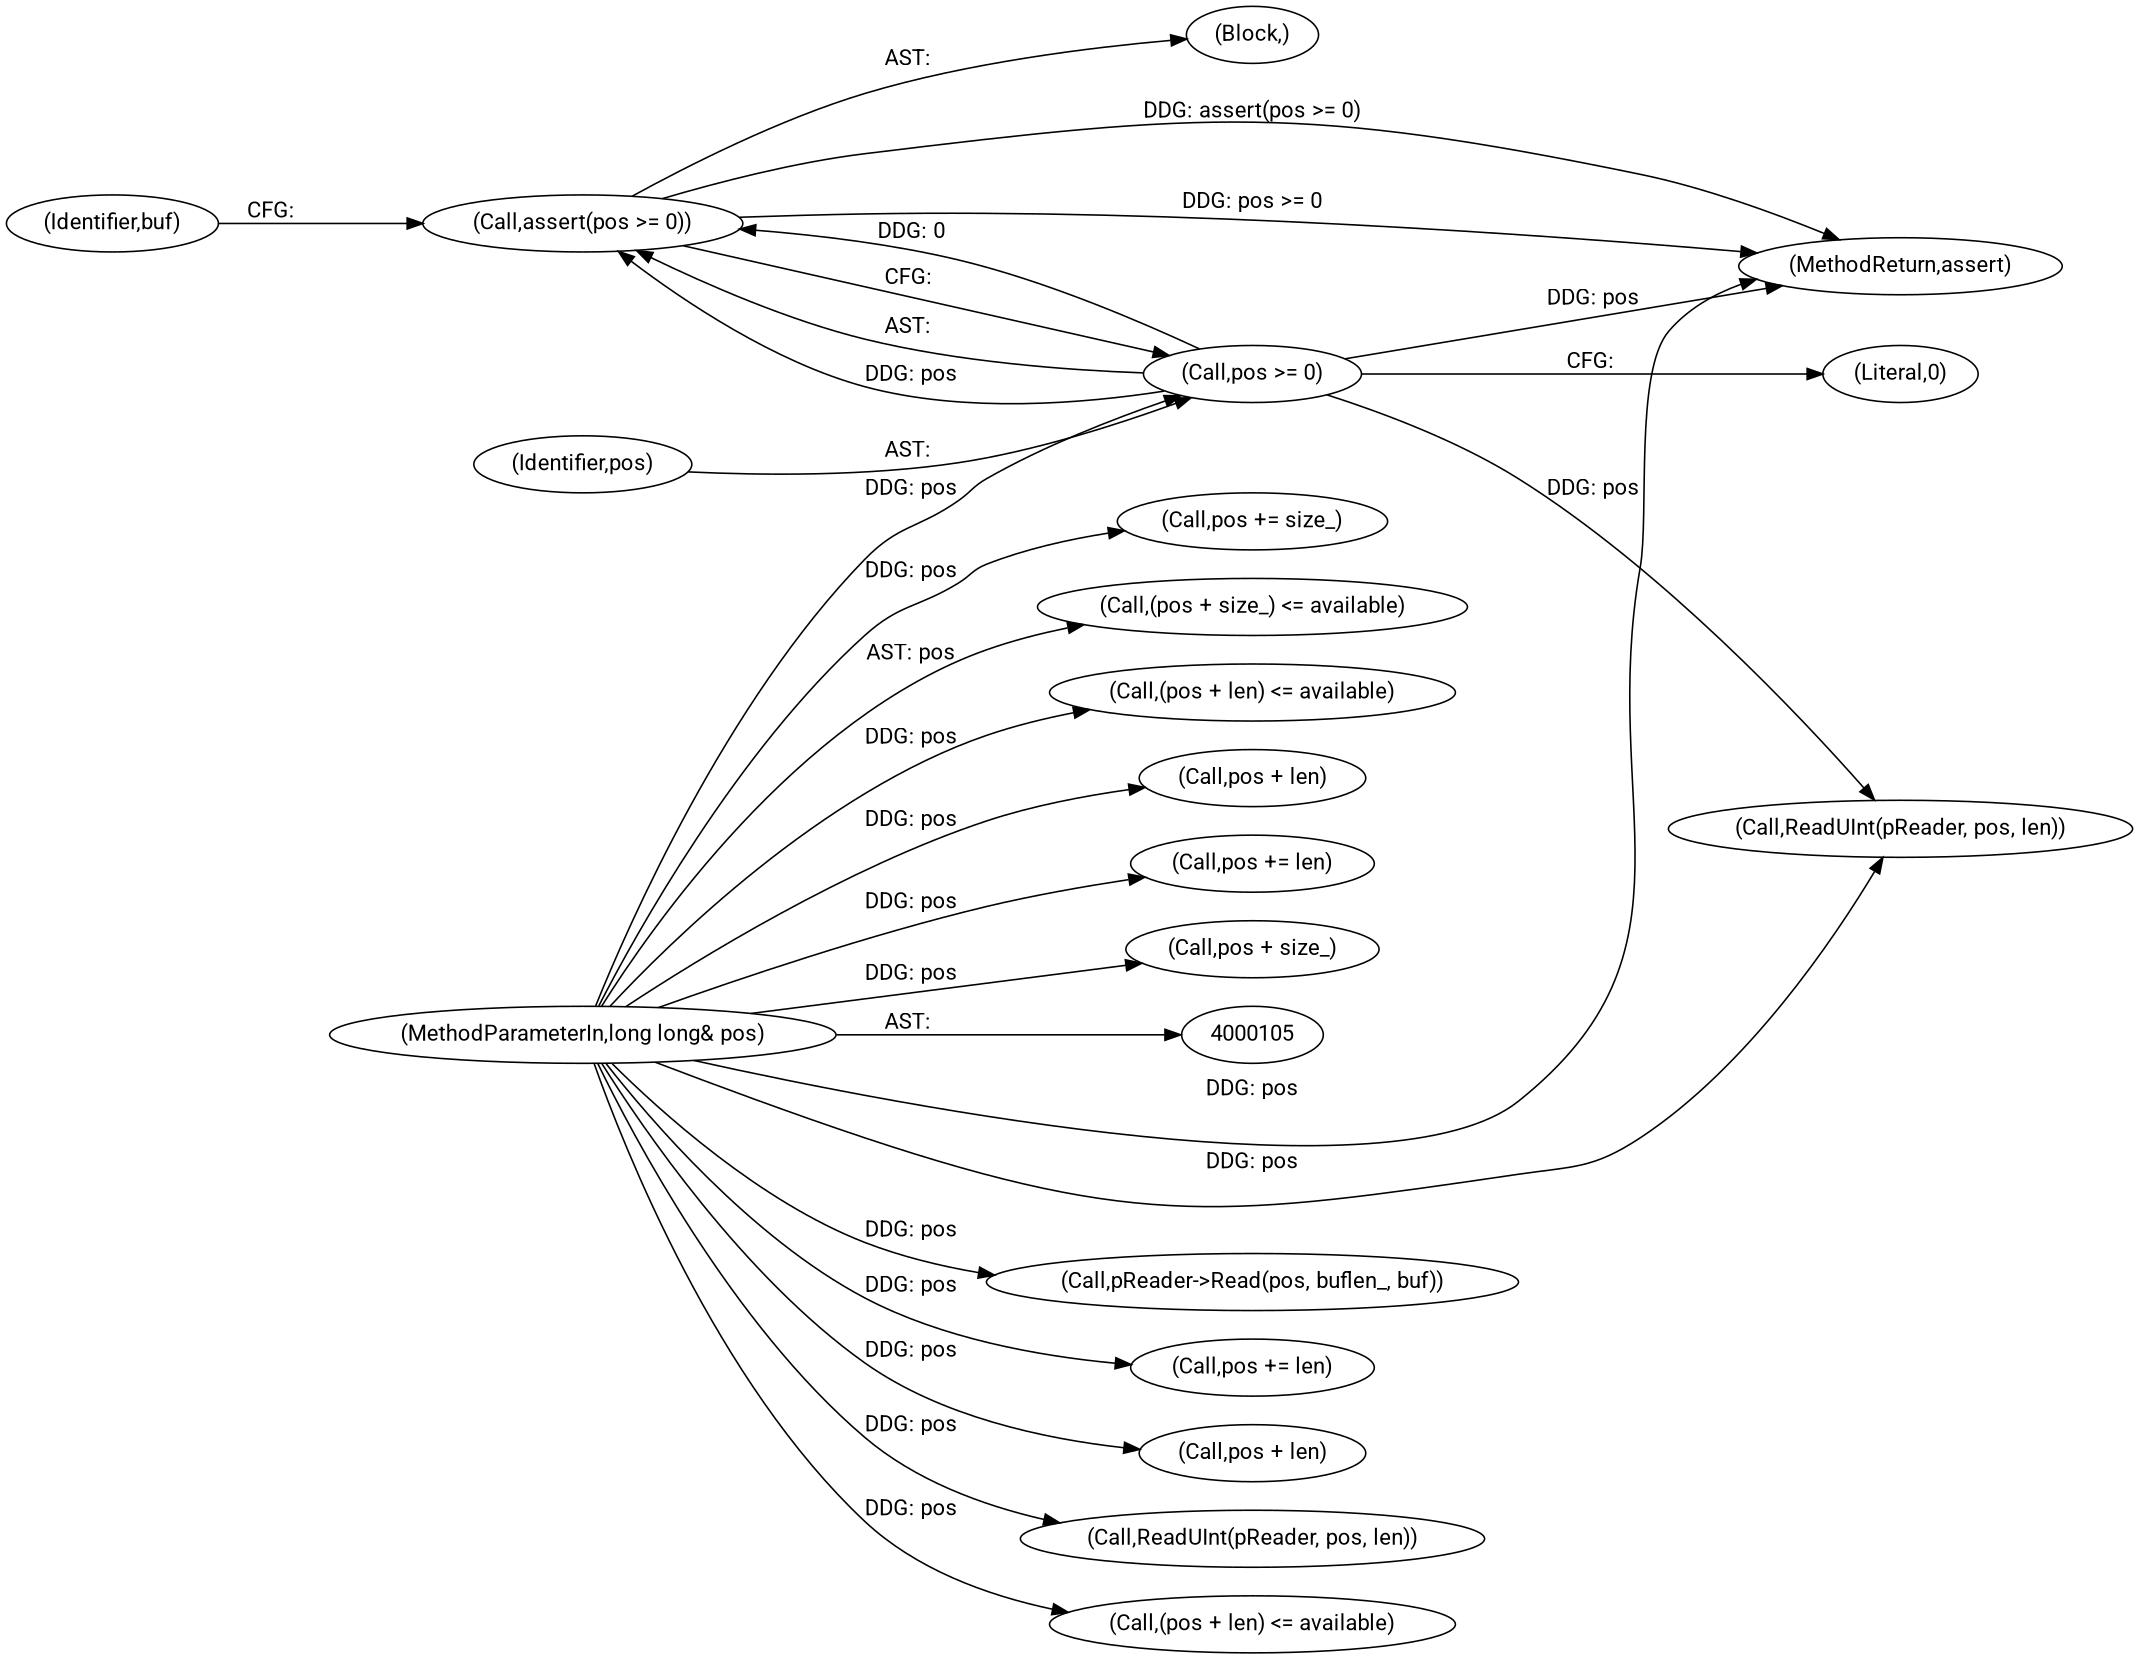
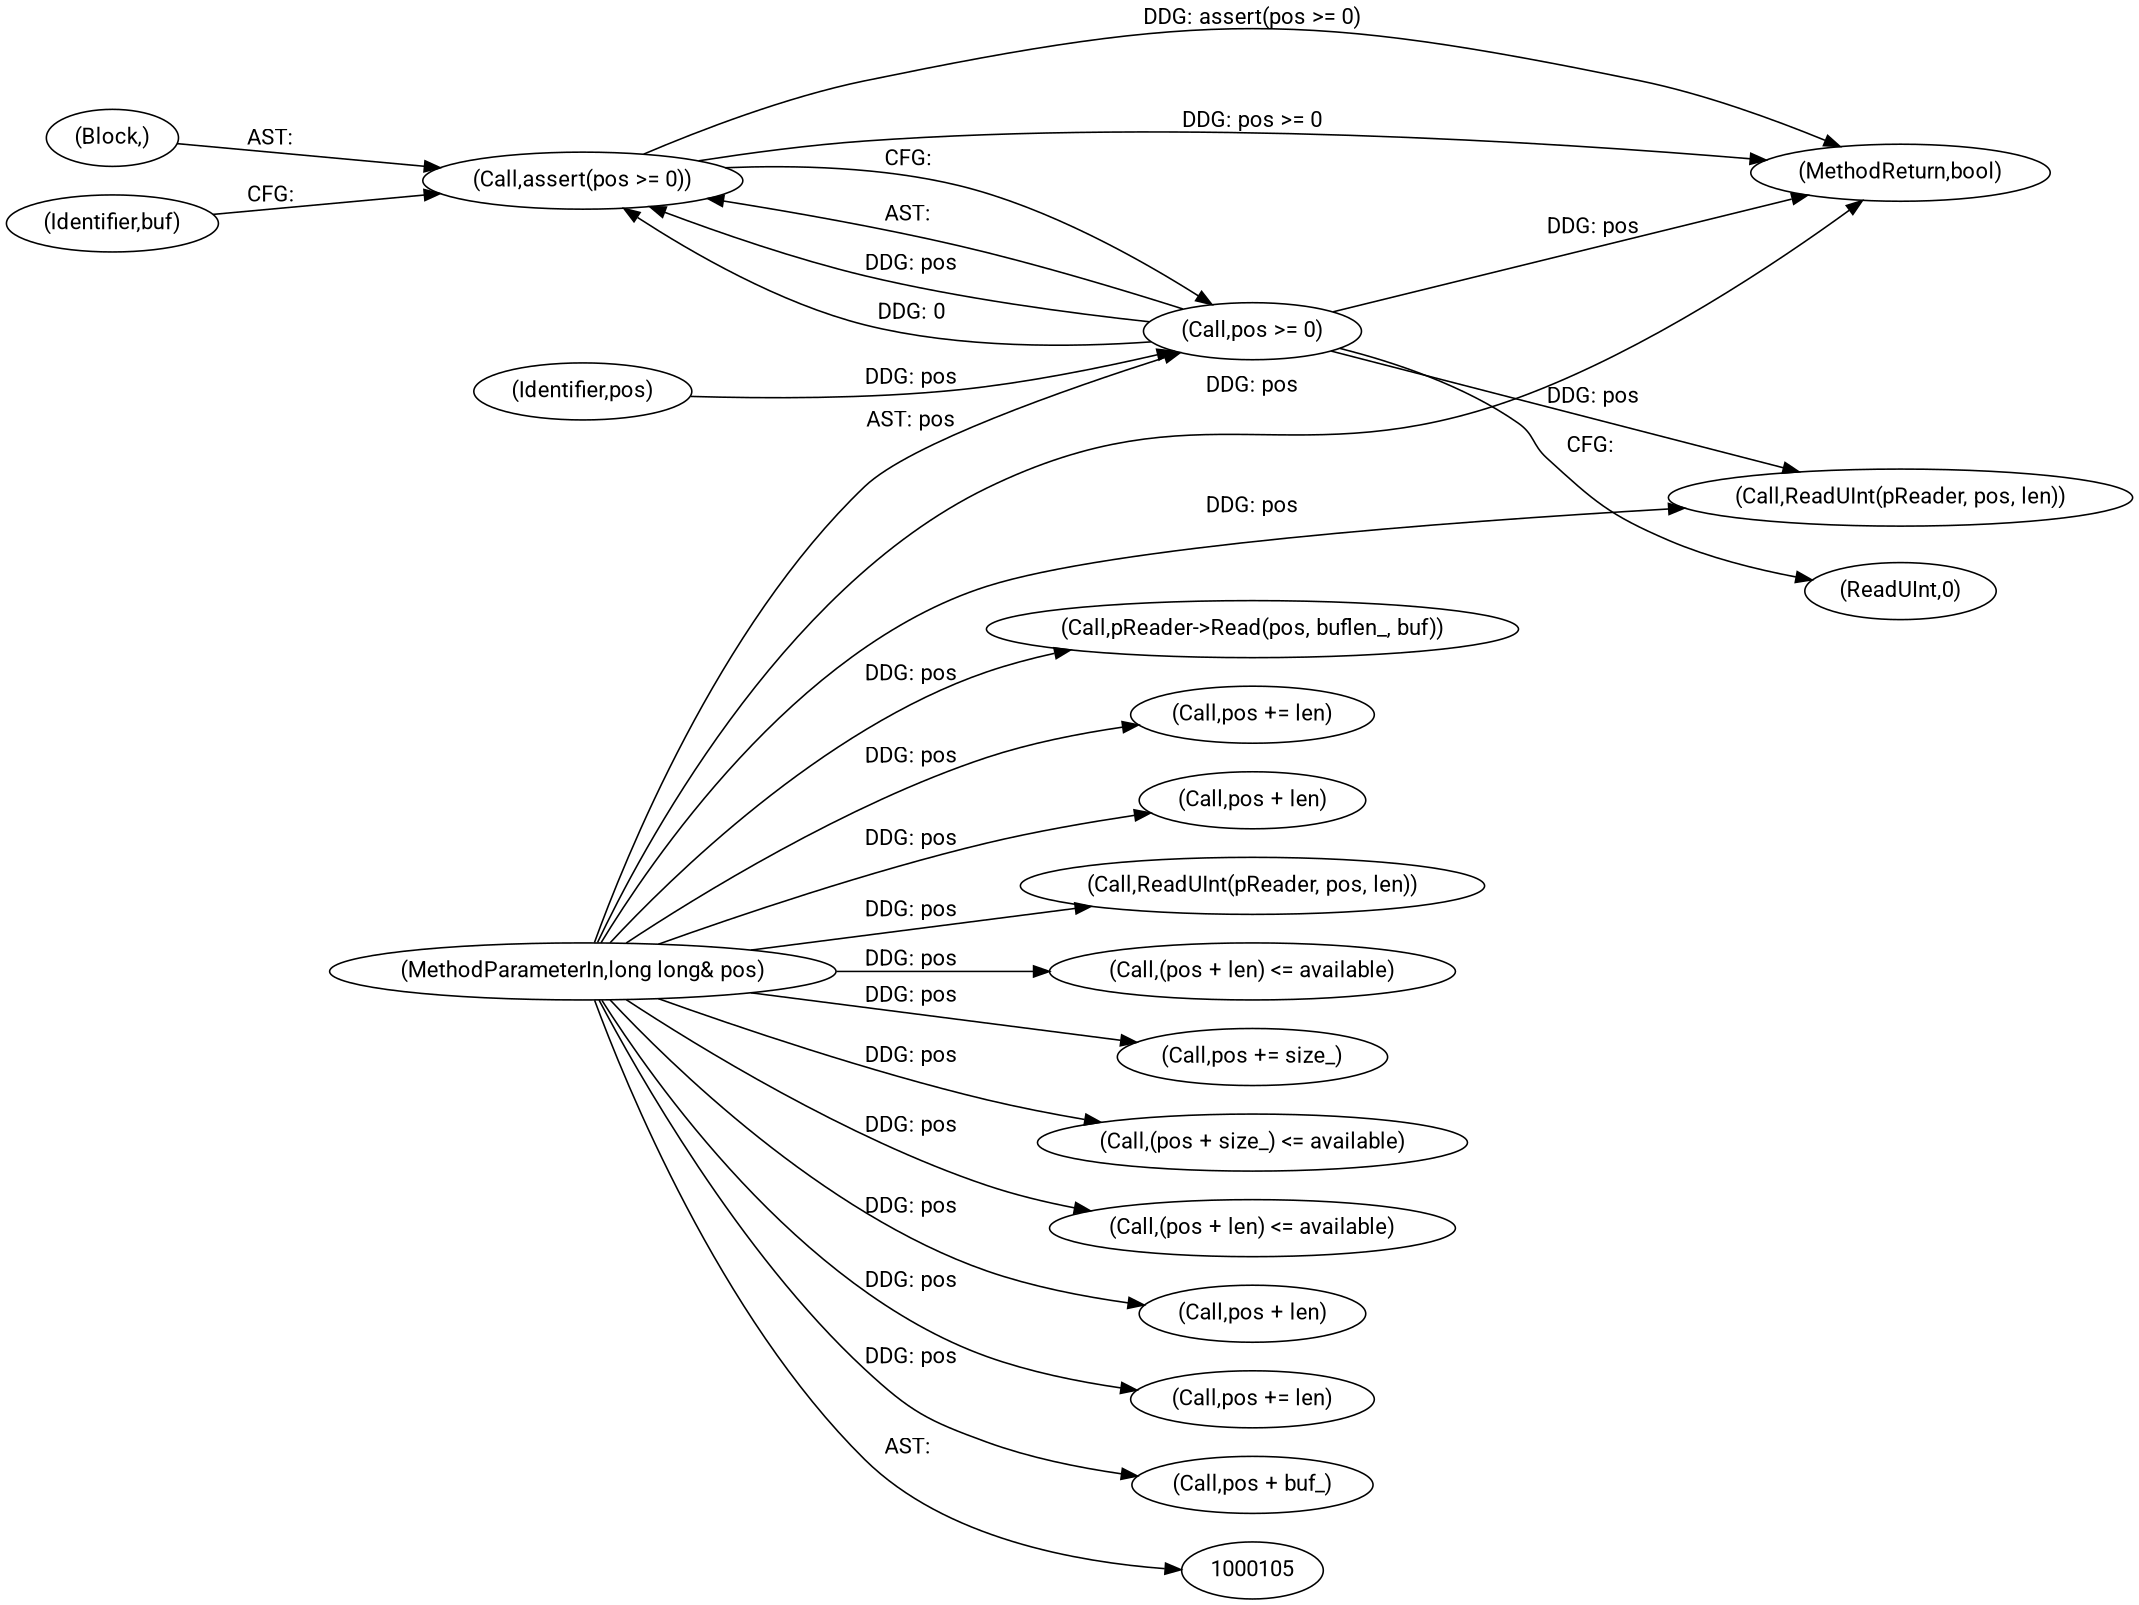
(892, 86) -> (301, 155)
(1901, 266) -> (1901, 173)
(1901, 374) -> (1901, 591)
(911, 451) -> (911, 378)
(911, 489) -> (911, 421)
(911, 654) -> (911, 1056)
(1252, 949) -> (1252, 1485)
(1252, 1035) -> (1252, 1570)
